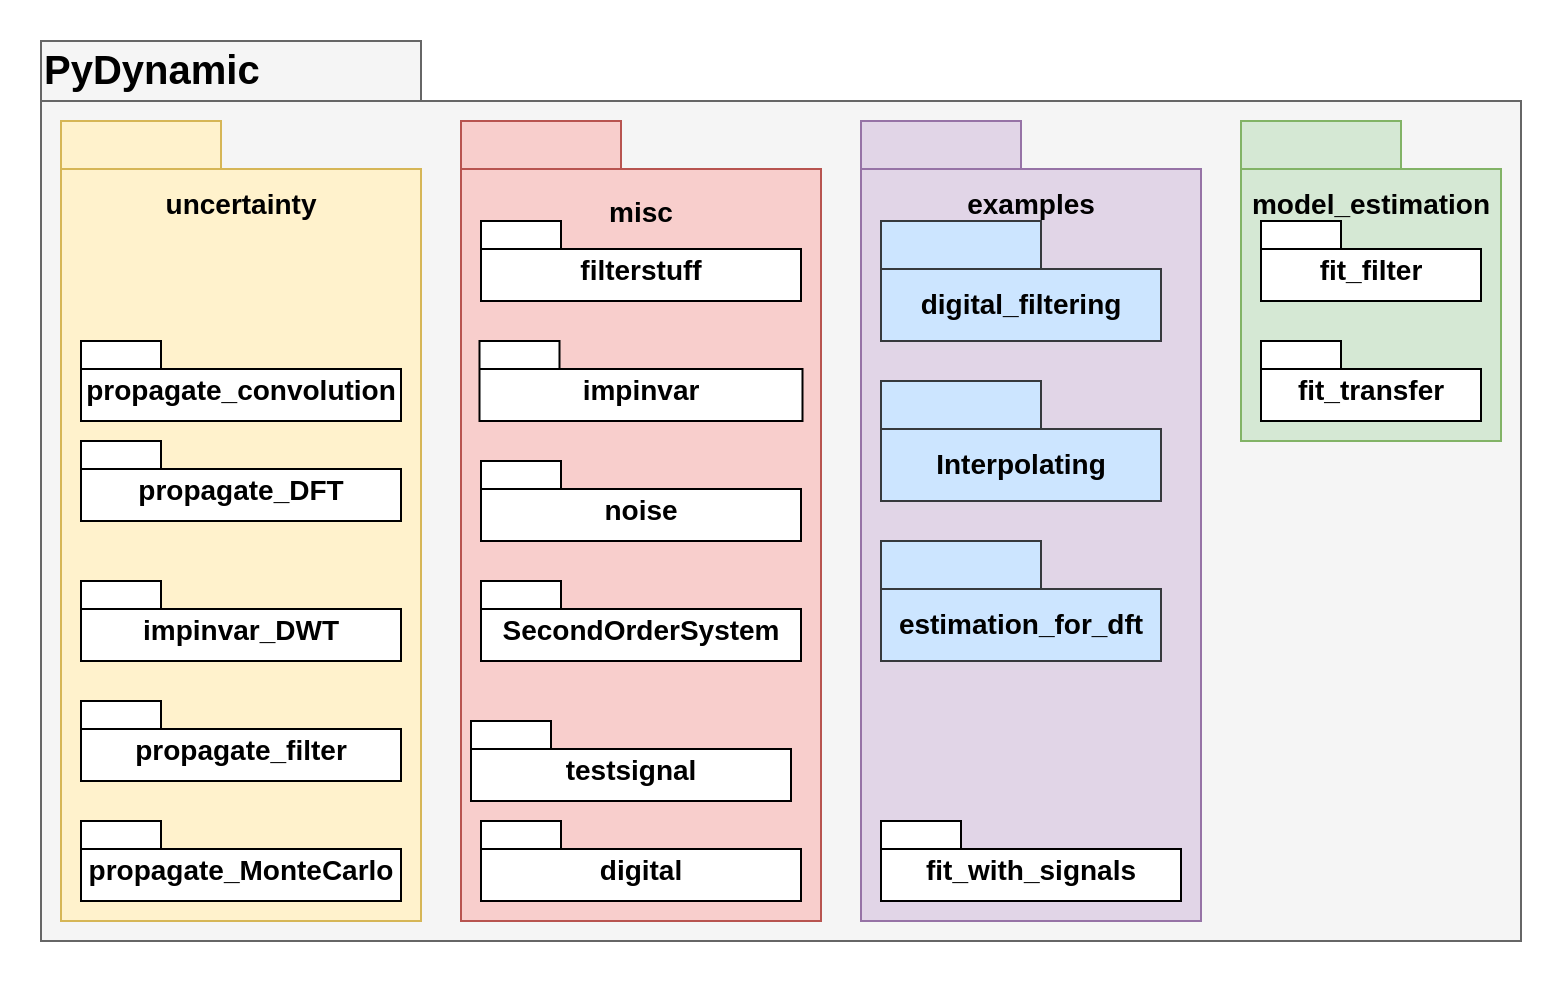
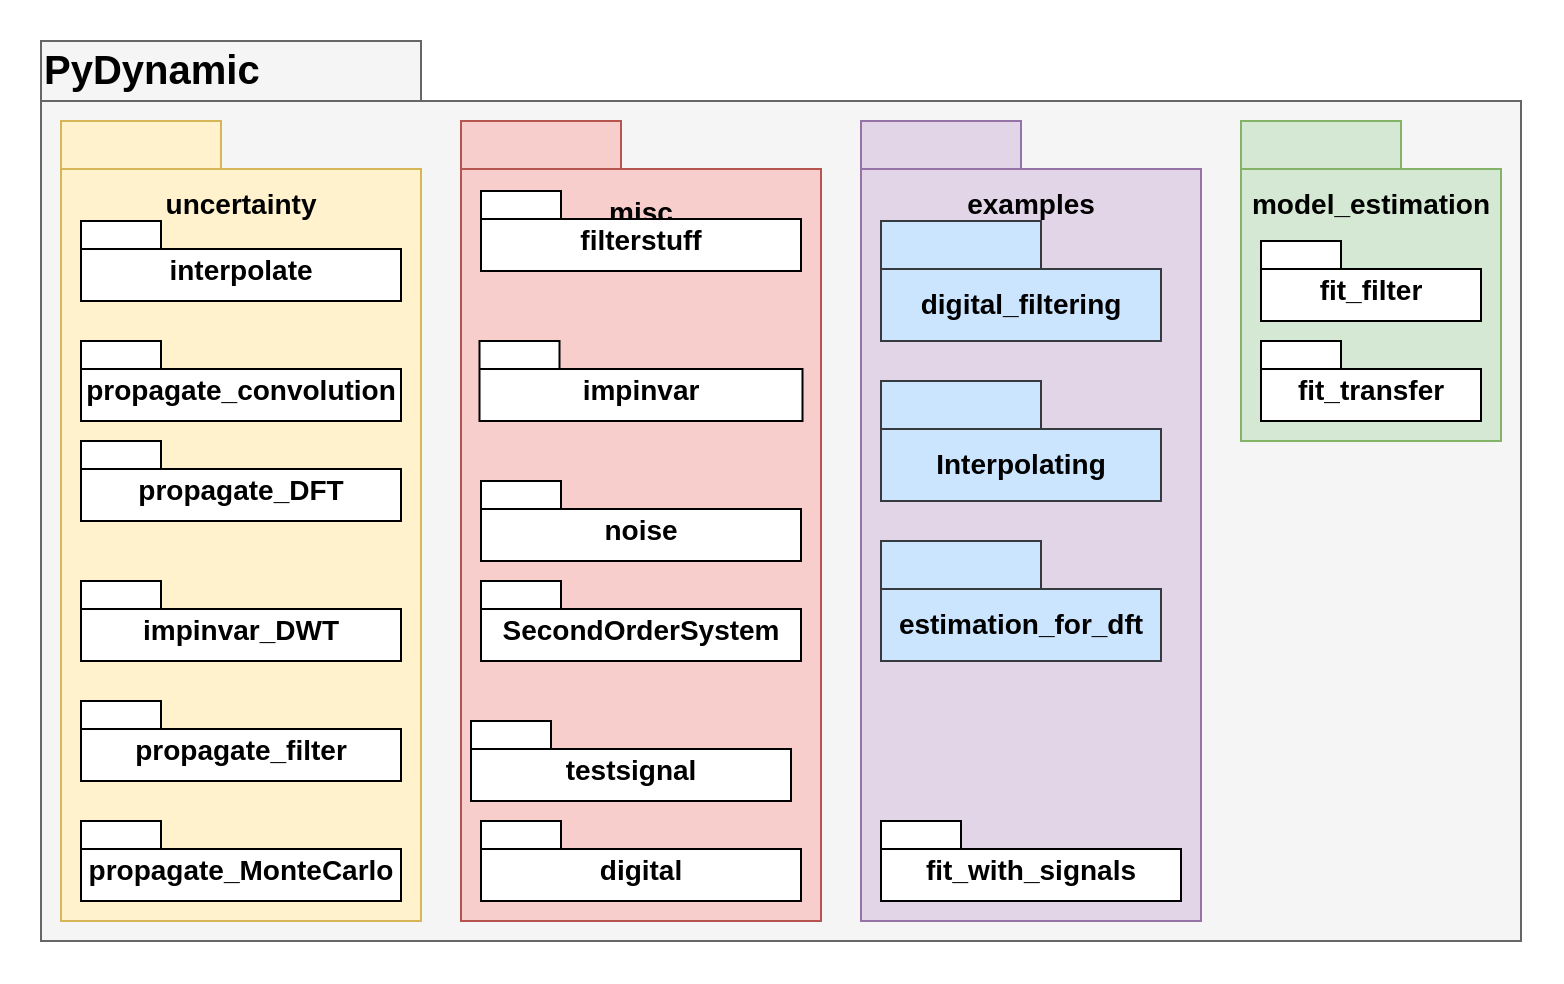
none -> (241, 261)
(641, 261) -> (641, 231)
(1371, 261) -> (1371, 281)
(641, 501) -> (641, 521)
